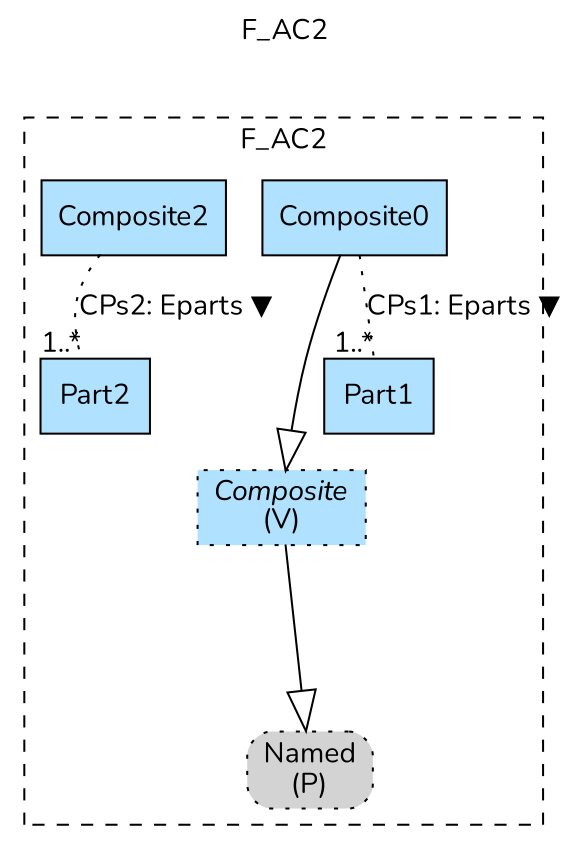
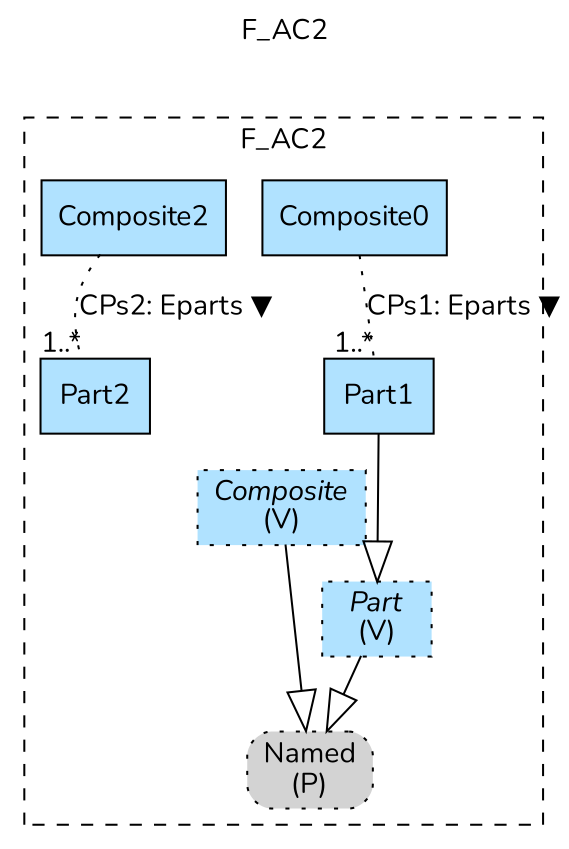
(311, 341) -> none
none -> (377, 619)
